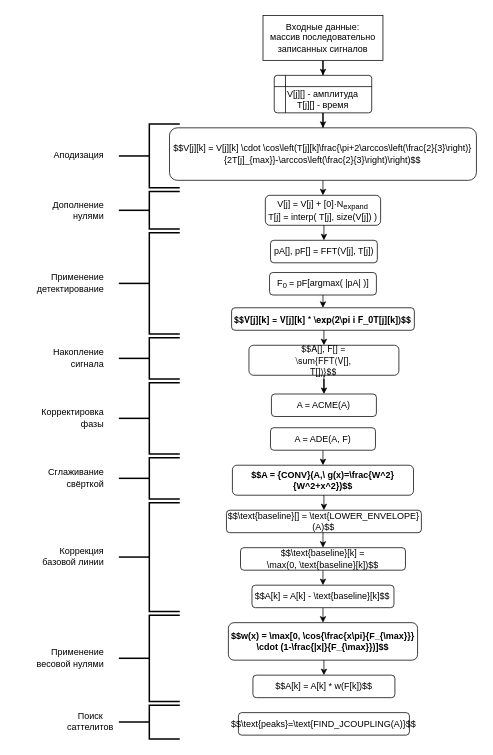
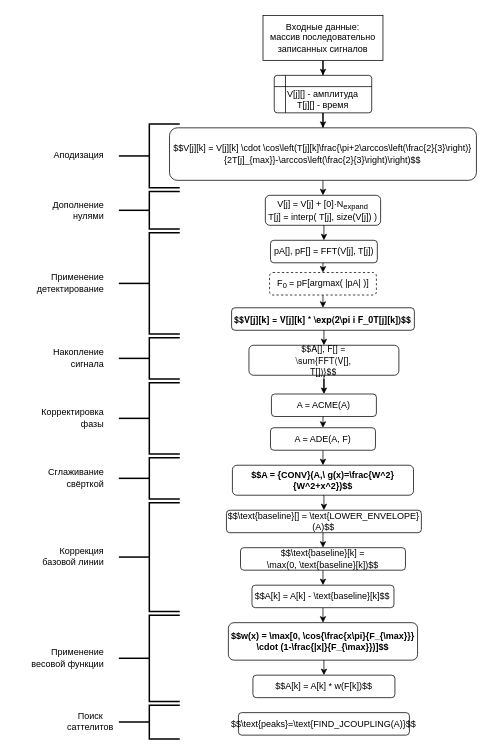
none -> (323, 265)
(323, 284) -> (323, 284)
none -> (323, 421)
(60, 658) -> (60, 658)
